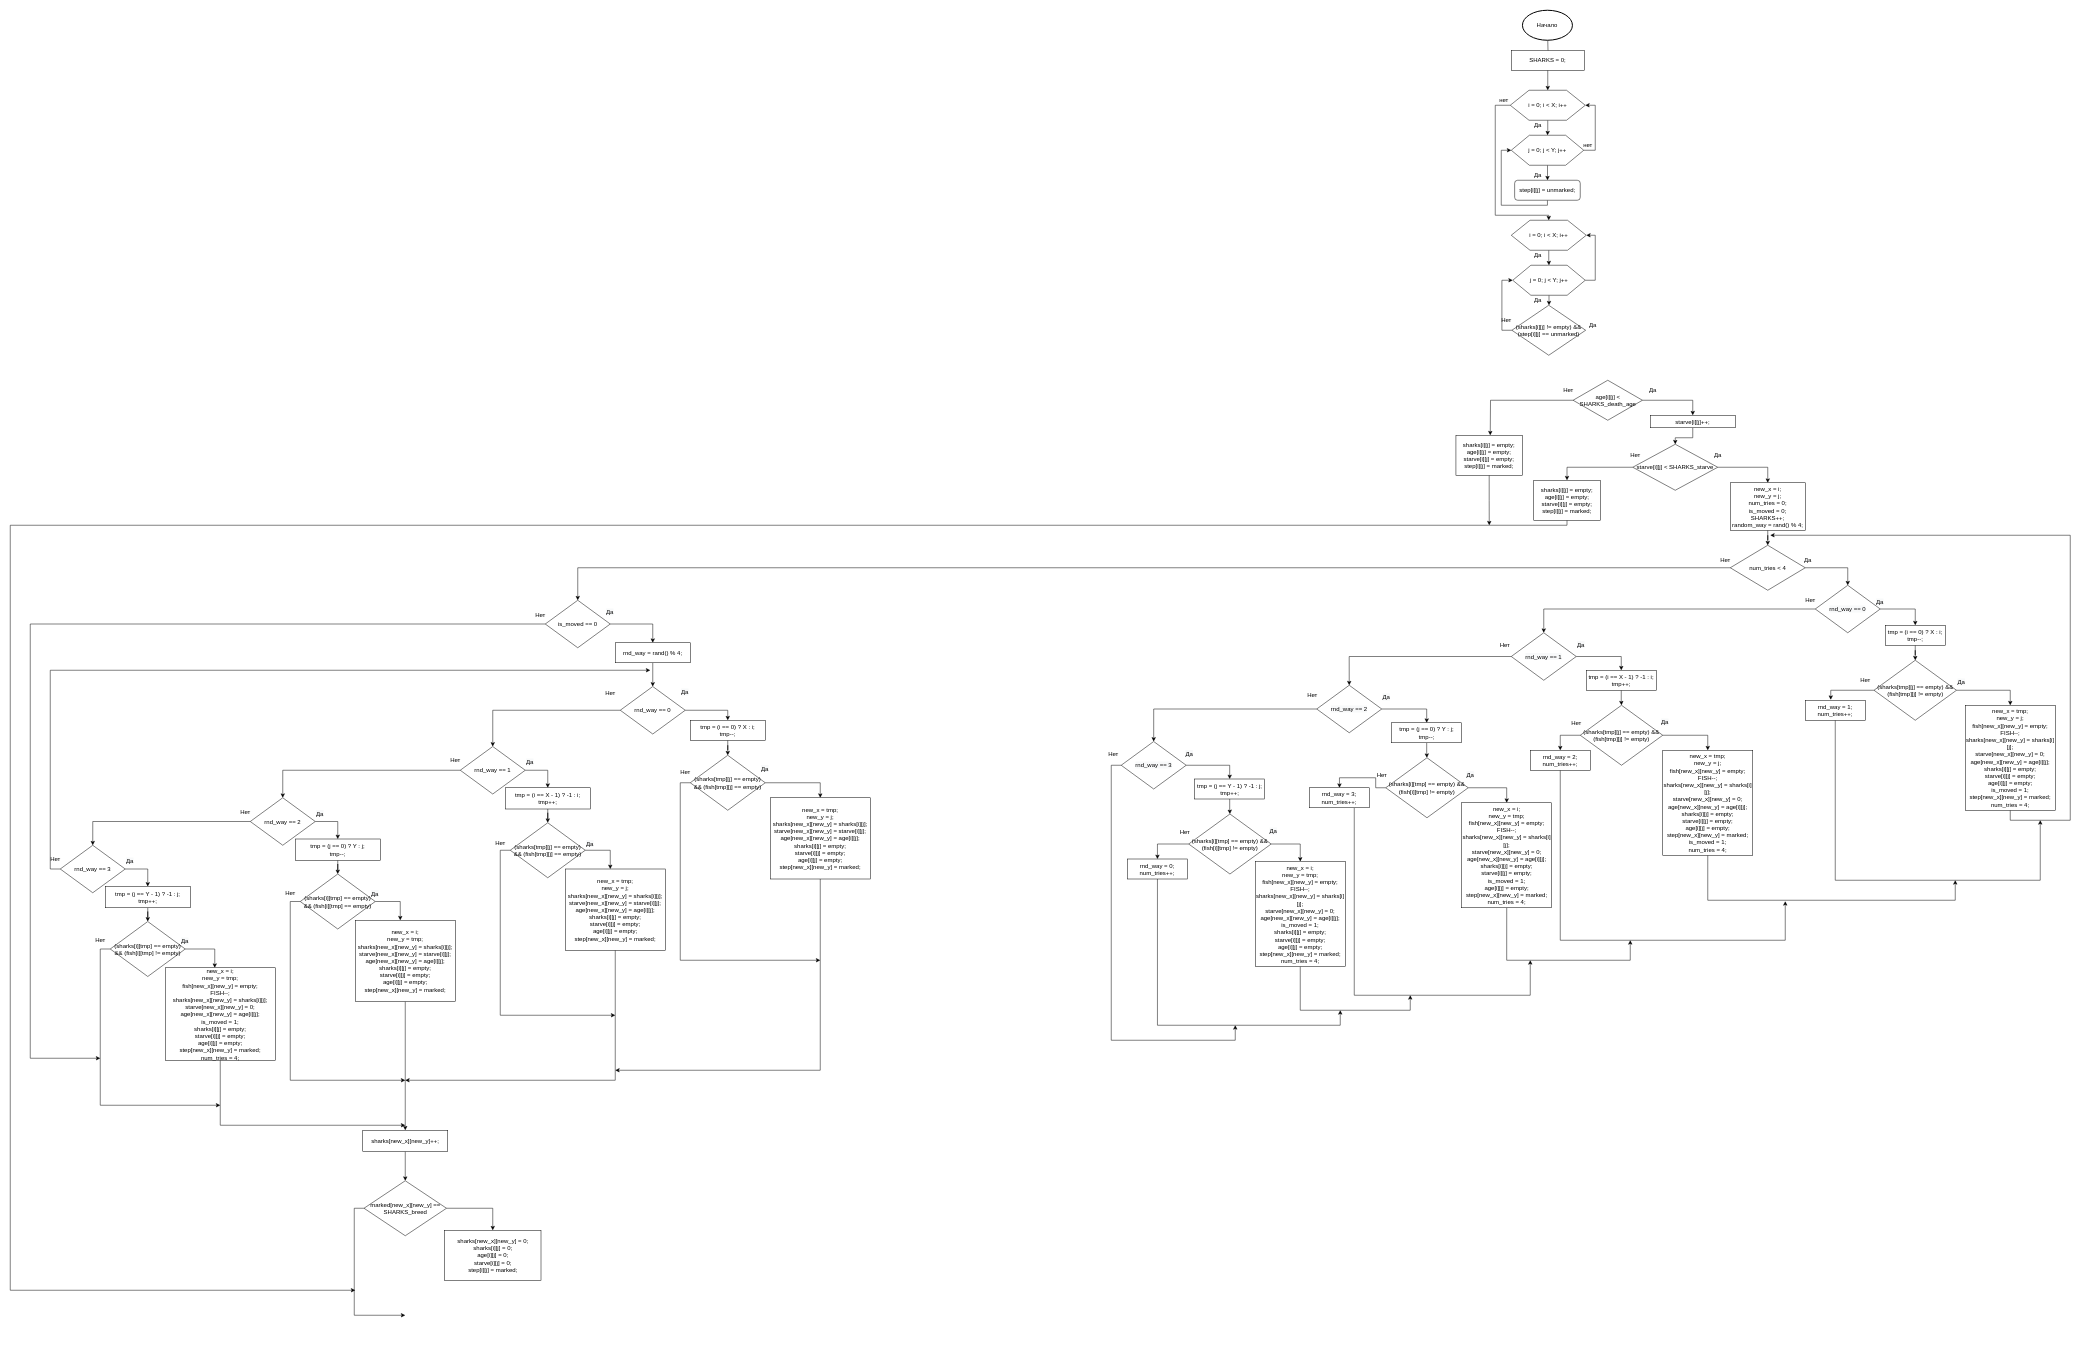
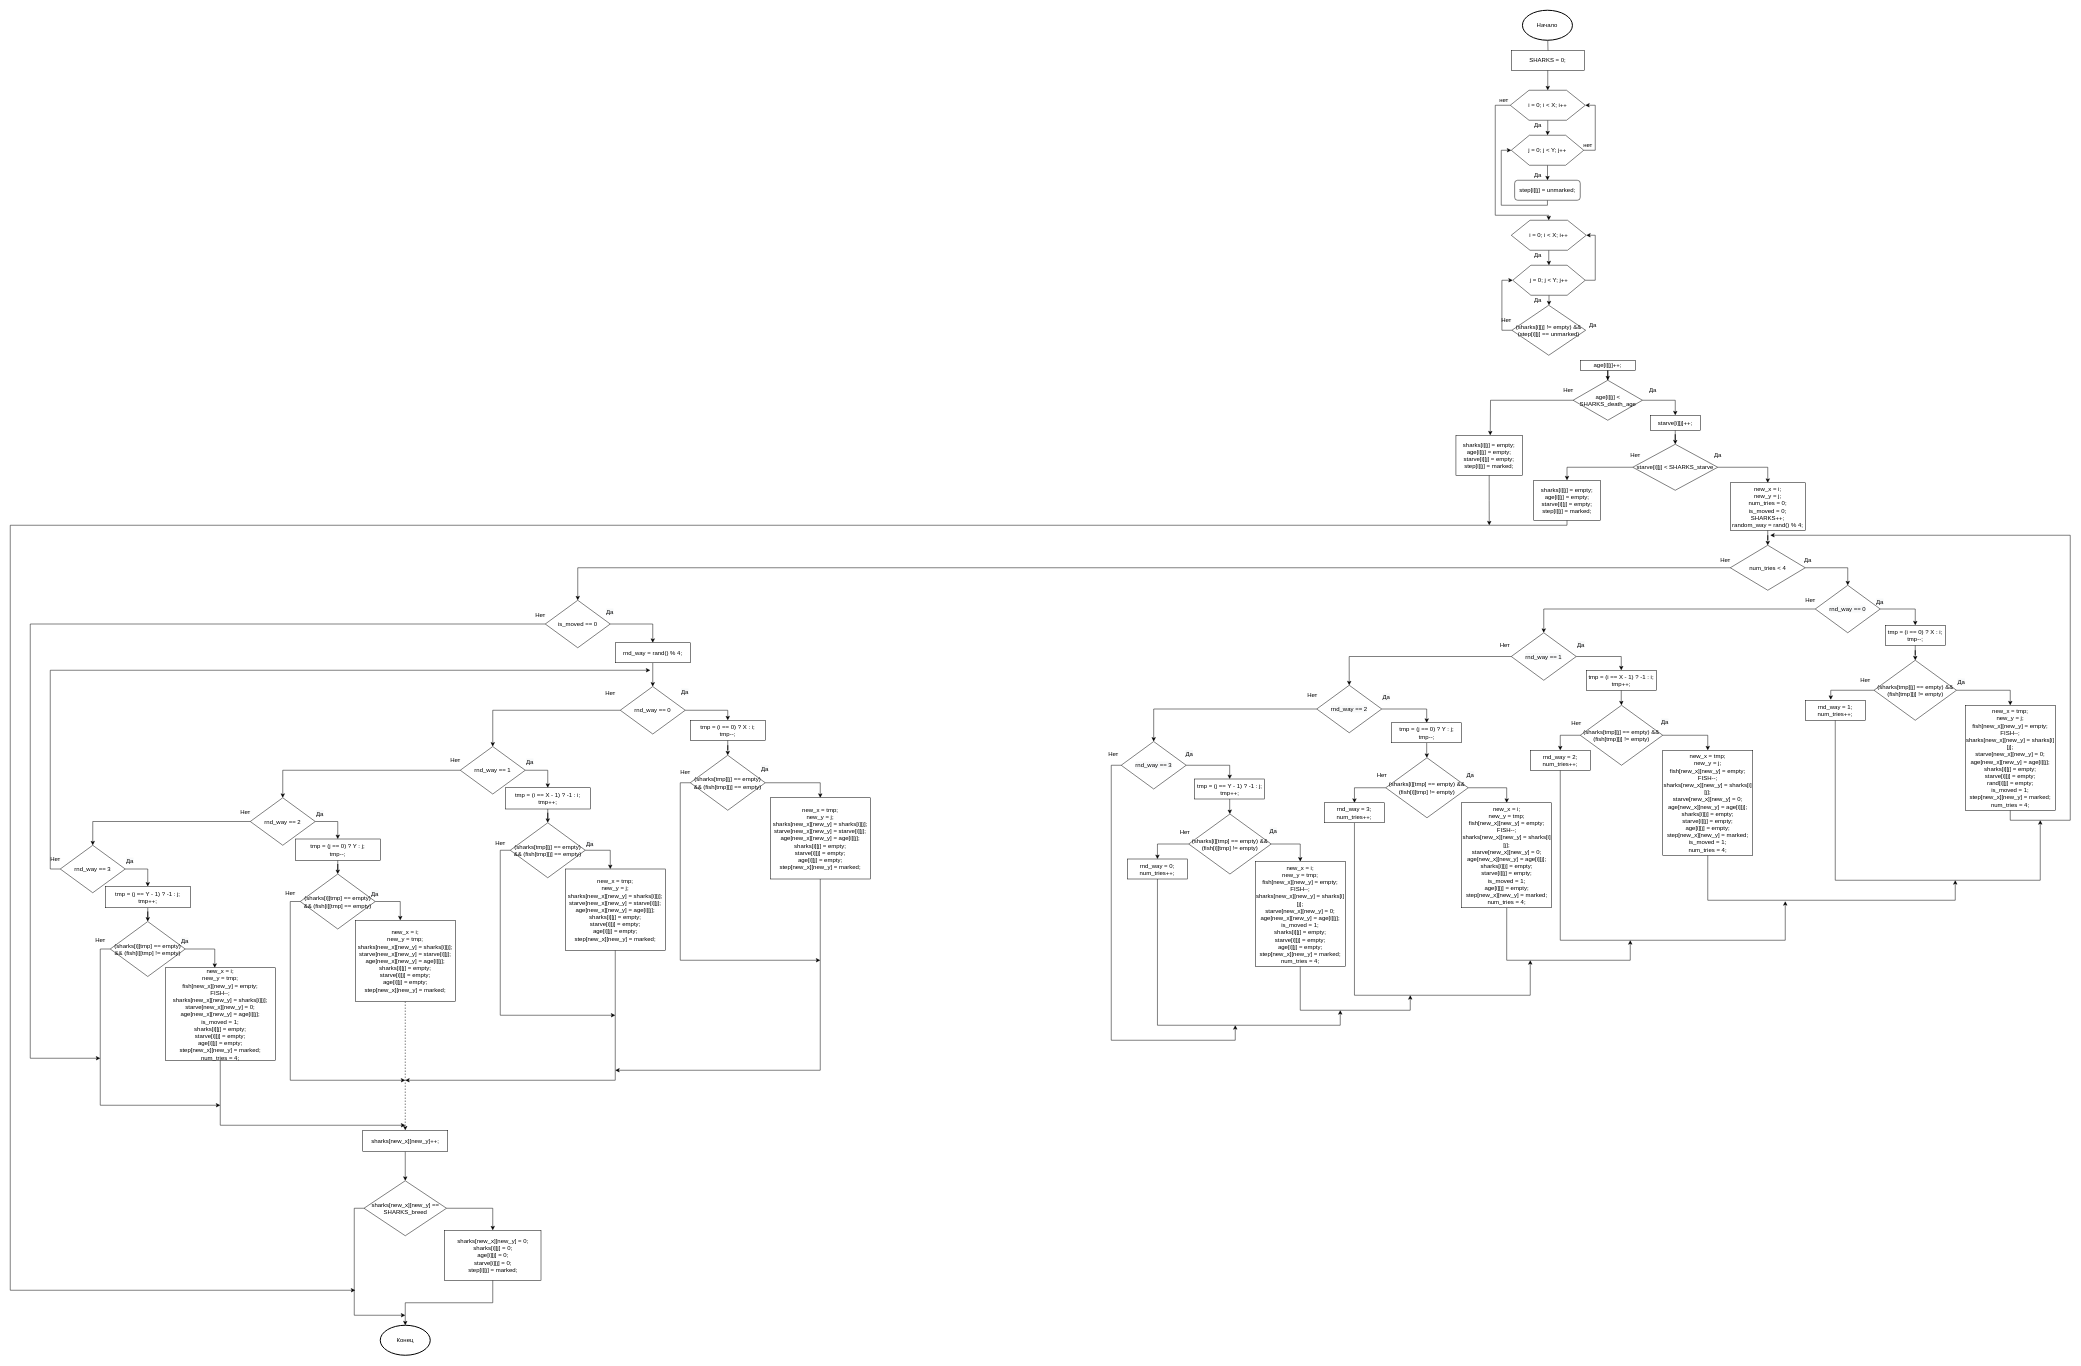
none -> (1608, 365)
none -> (1608, 377)
(1693, 422) -> (1675, 423)
(2010, 758) -> (2010, 758)
(1339, 798) -> (1354, 813)
(405, 1064) -> (405, 1064)
(406, 1208) -> (406, 1208)
none -> (405, 1320)
none -> (405, 1340)
